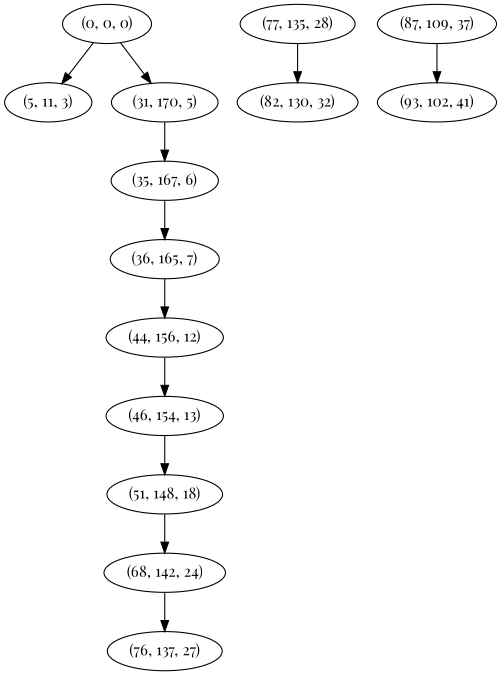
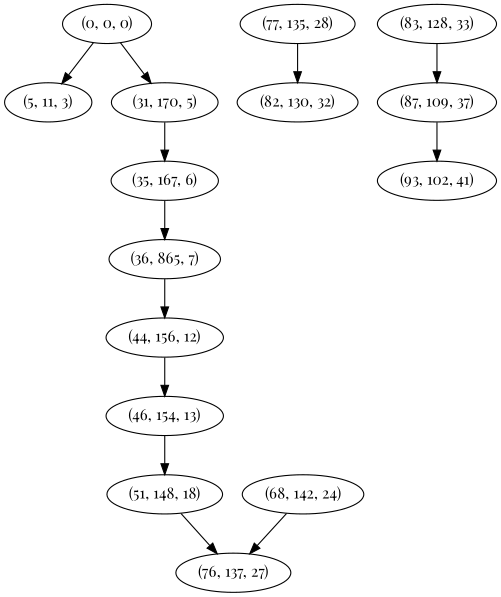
none -> (437, 24)
(165, 259) -> (165, 259)
(165, 528) -> (195, 530)
